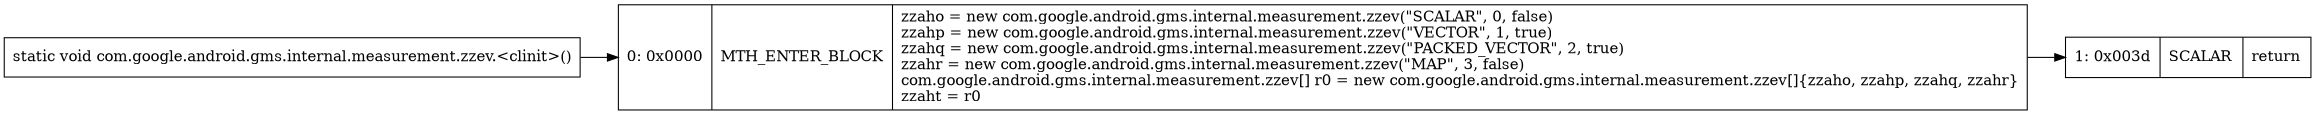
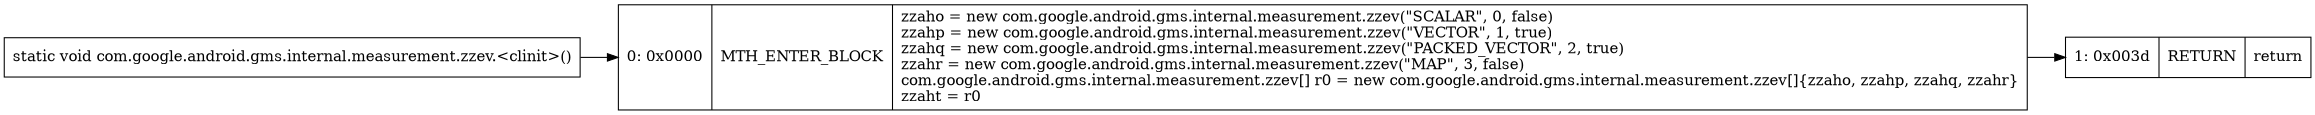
(2200, 57) -> (2202, 57)
